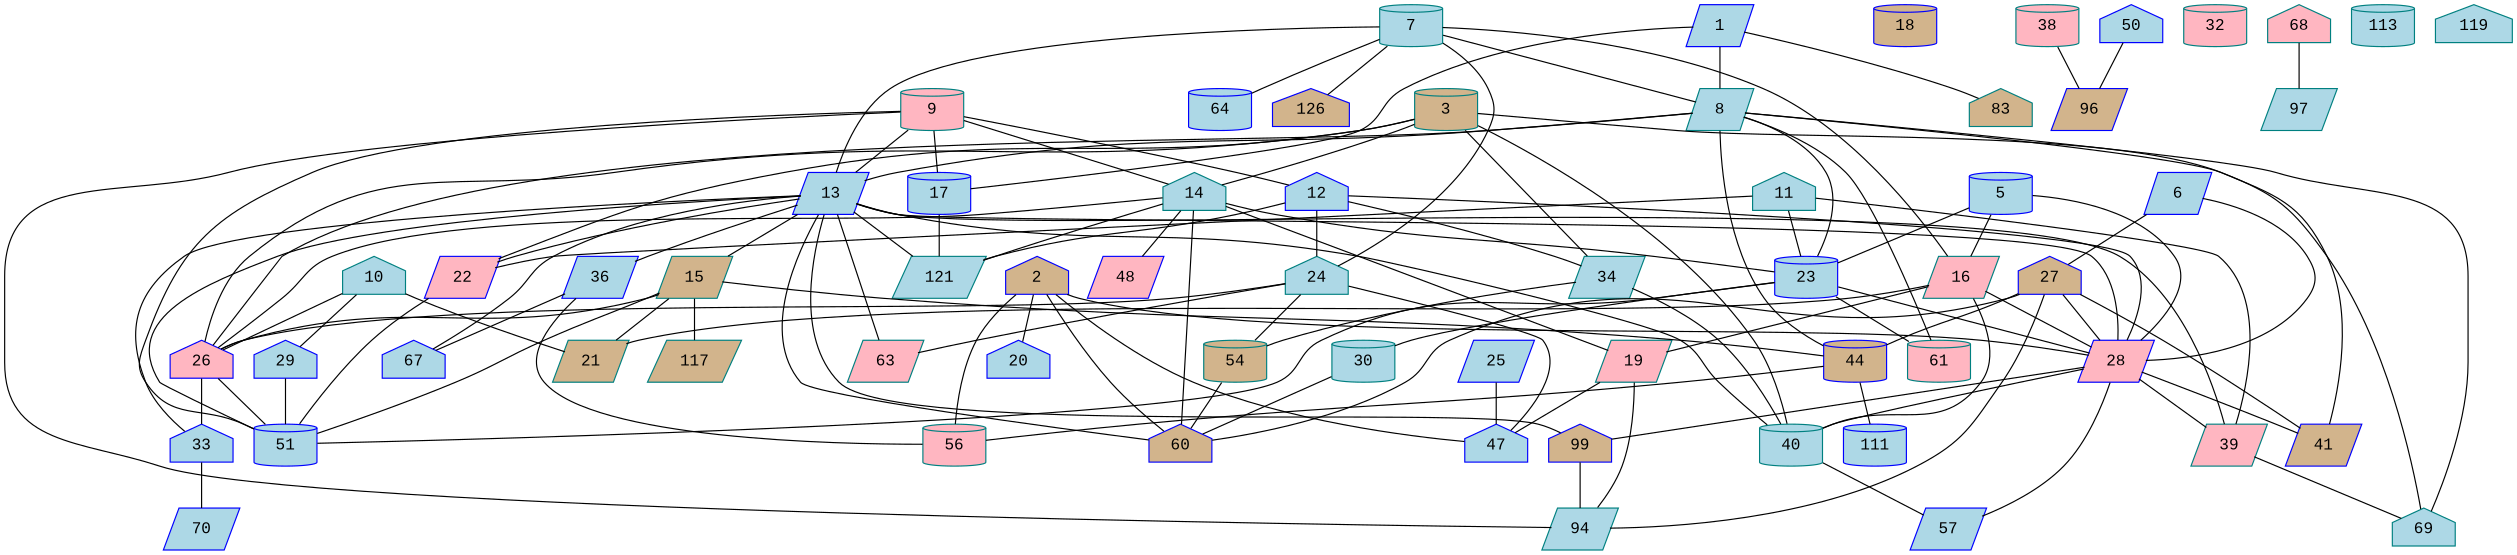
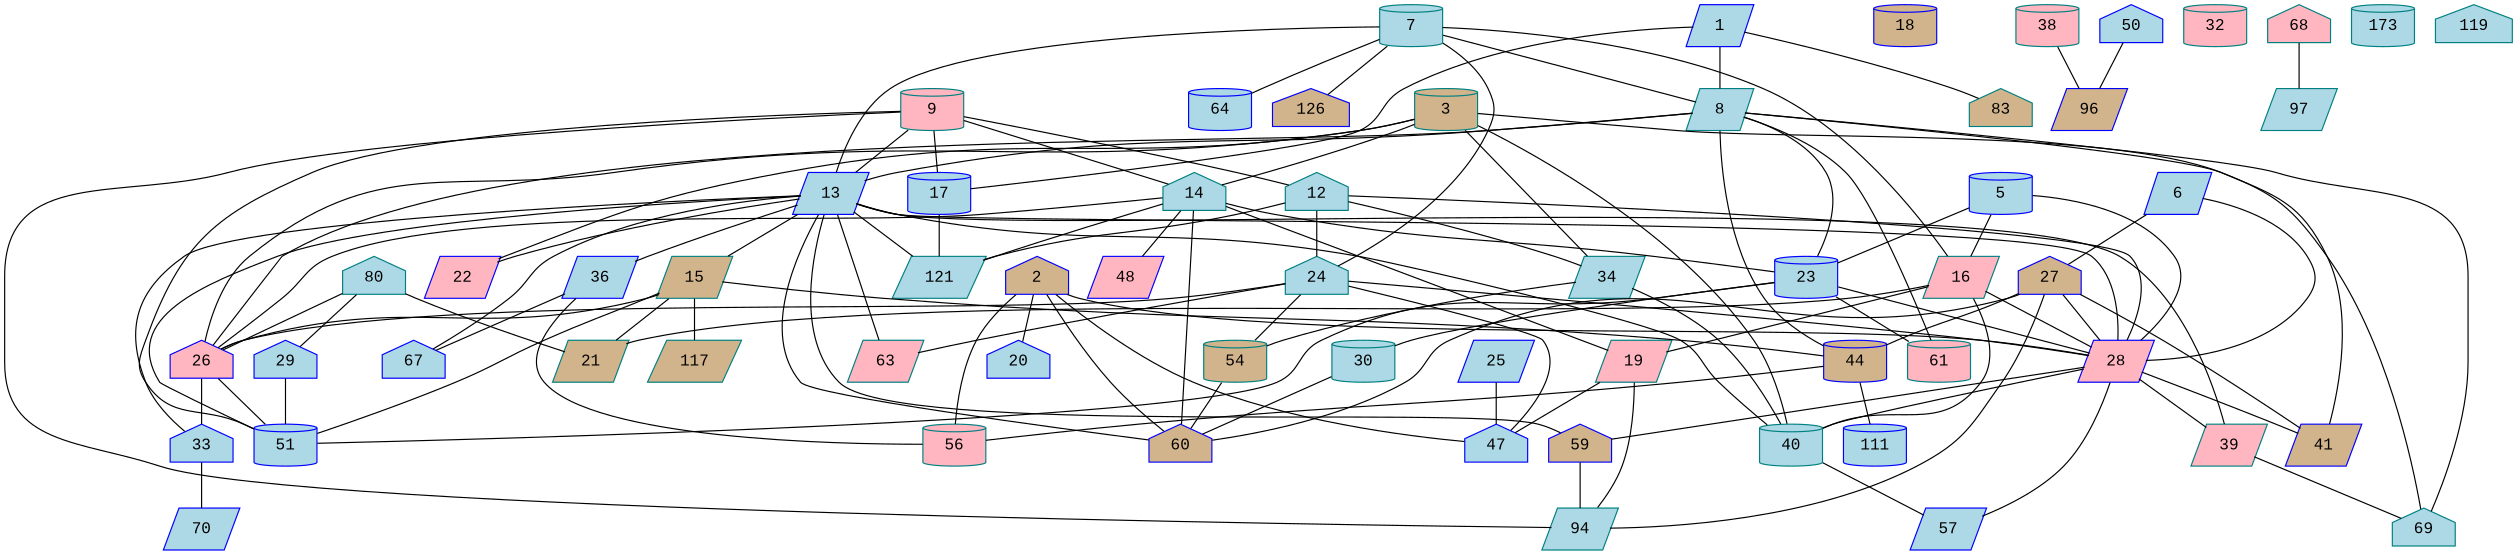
(2383, 26) -> (2383, 26)
(1317, 193) -> (1317, 193)
(1784, 193) -> none
(374, 277) -> (374, 277)
none -> (1719, 314)
(357, 354) -> none
(1580, 445) -> (1580, 445)
